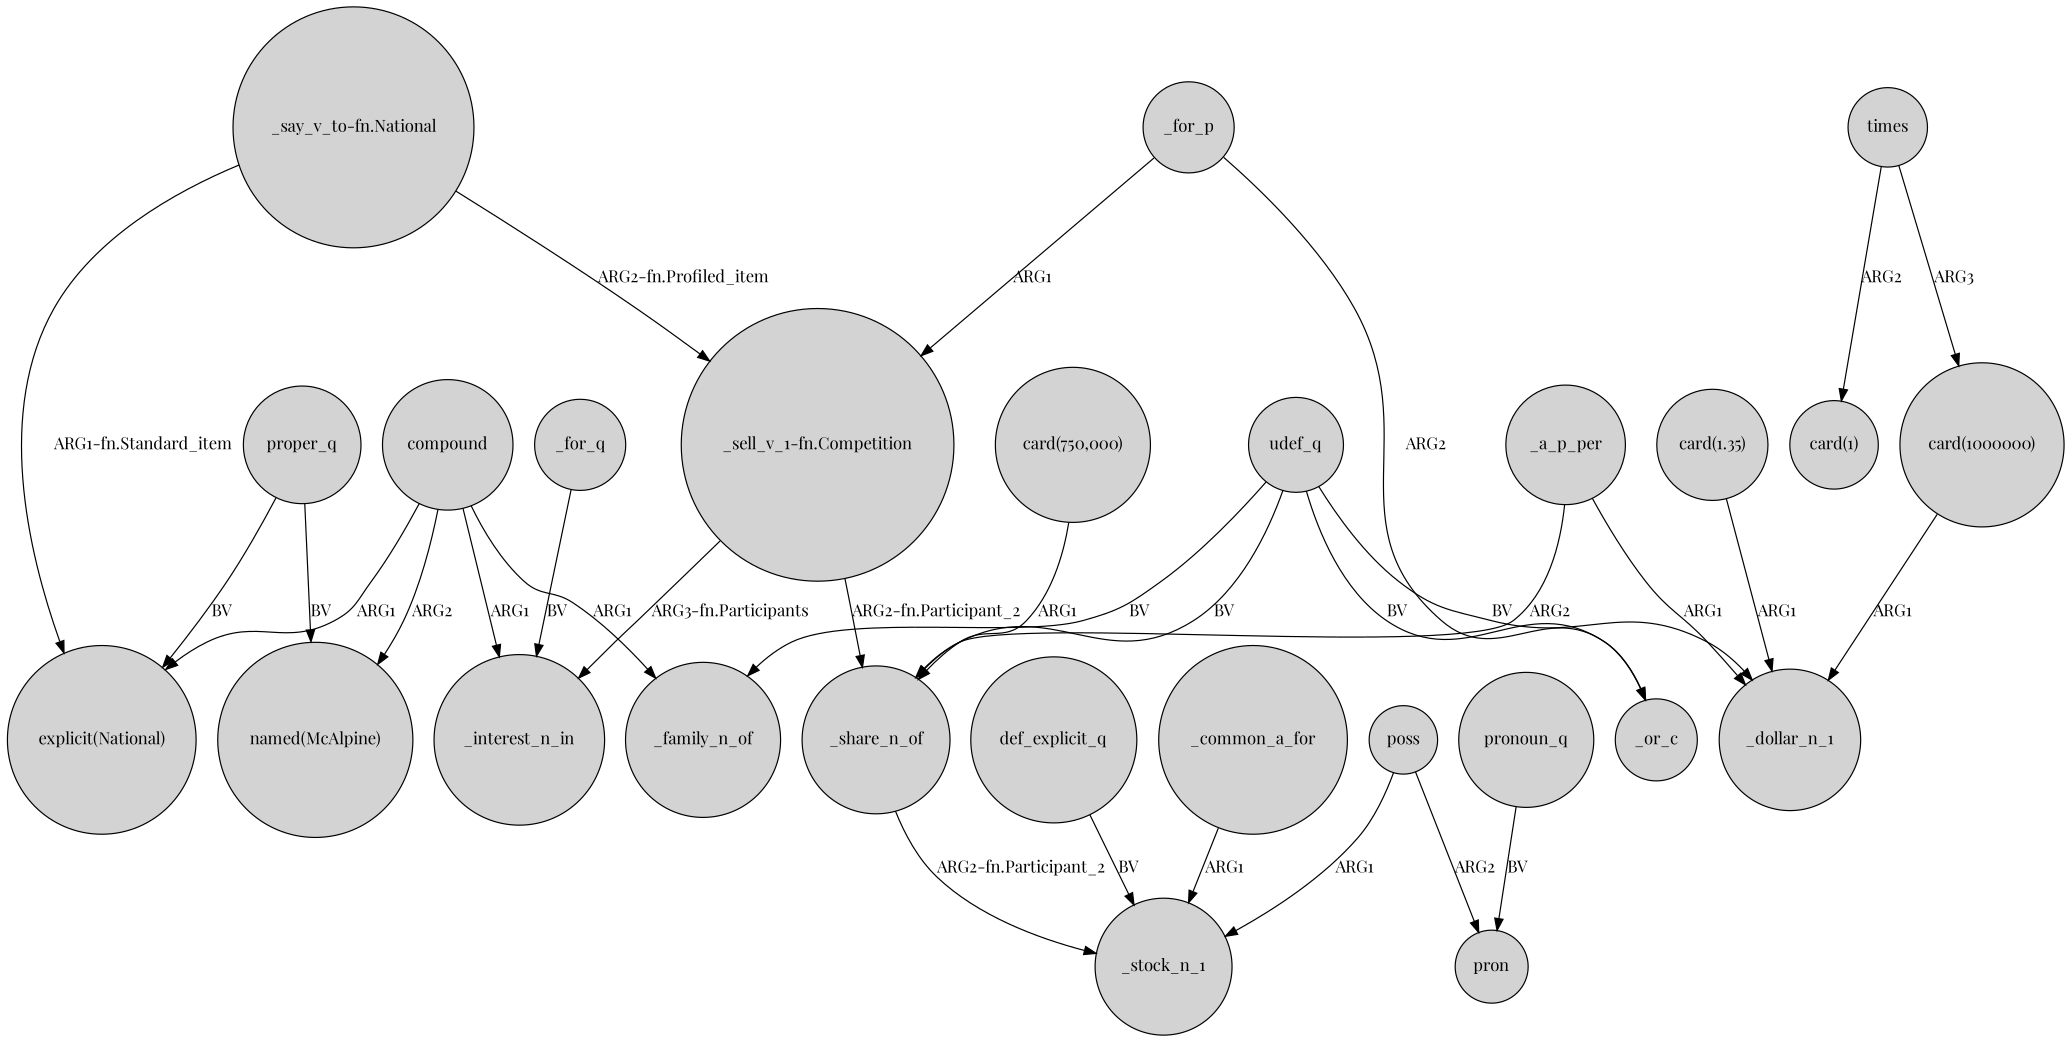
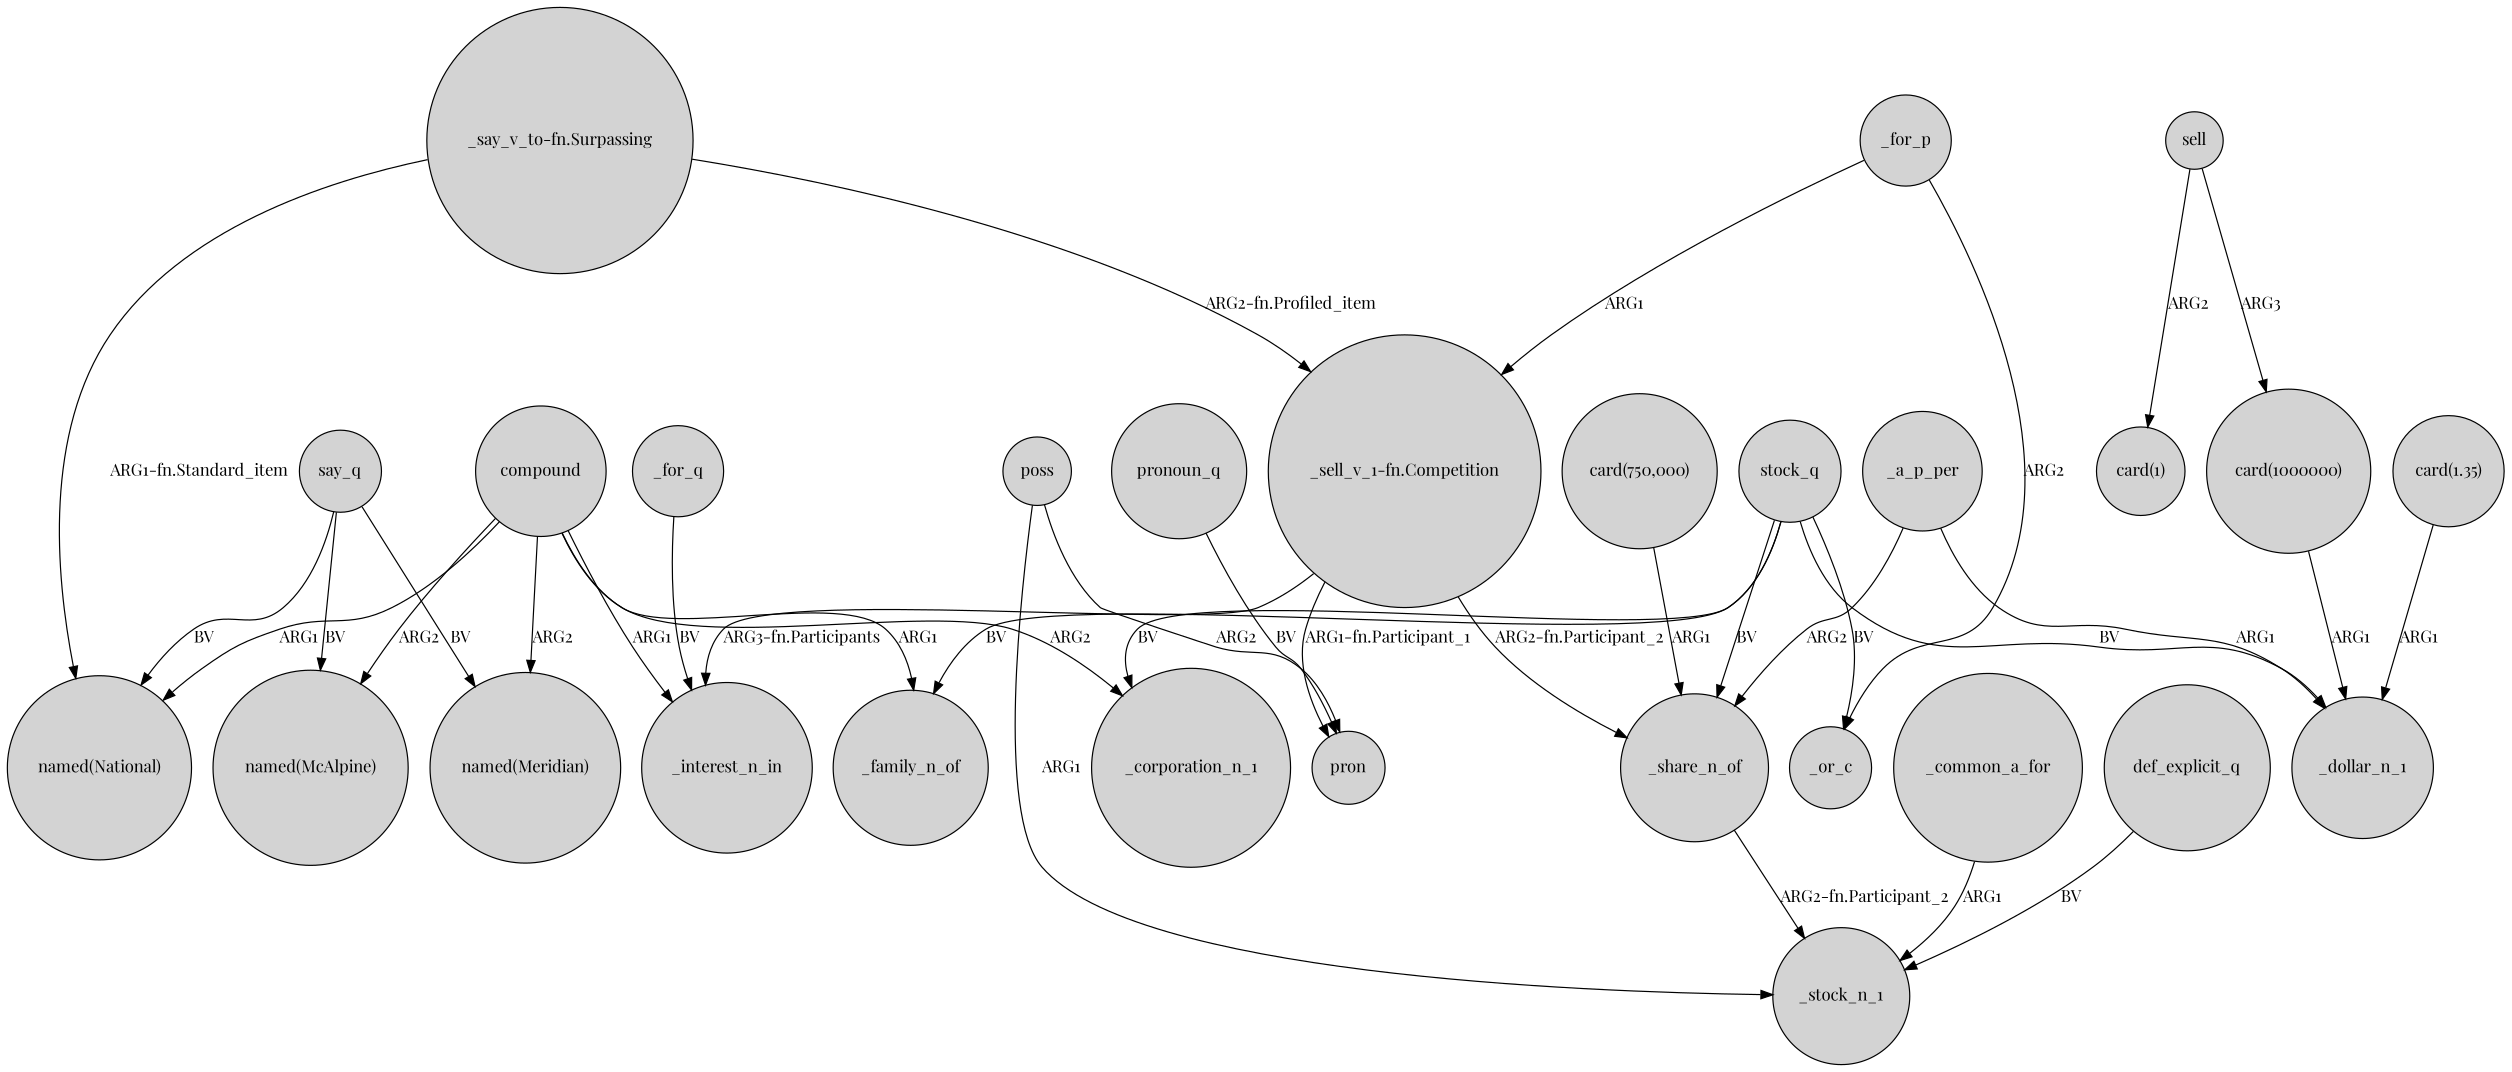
(353, 127) -> (560, 141)
(1888, 127) -> (2194, 141)
(302, 445) -> (340, 471)
(1296, 445) -> (1790, 471)
none -> (1302, 654)
(102, 740) -> (99, 768)
none -> (525, 768)
none -> (1191, 768)
